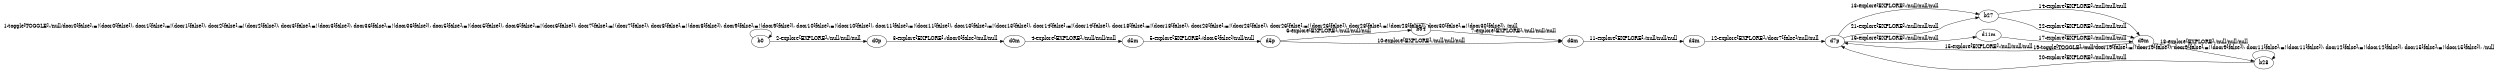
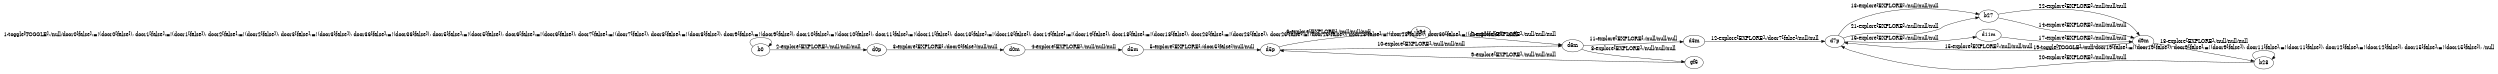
none -> (1694, 63)
